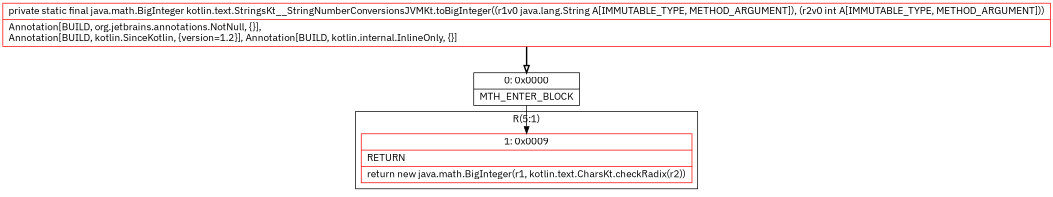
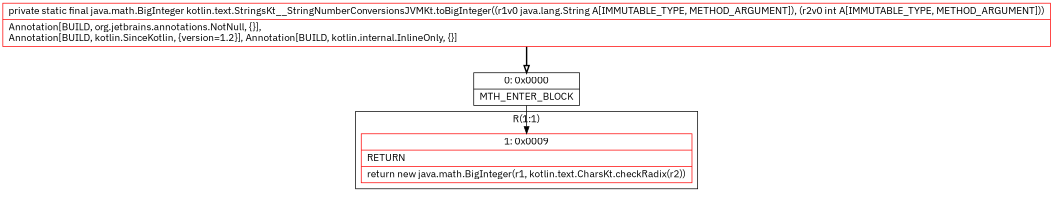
(527, 120) -> (527, 120)
